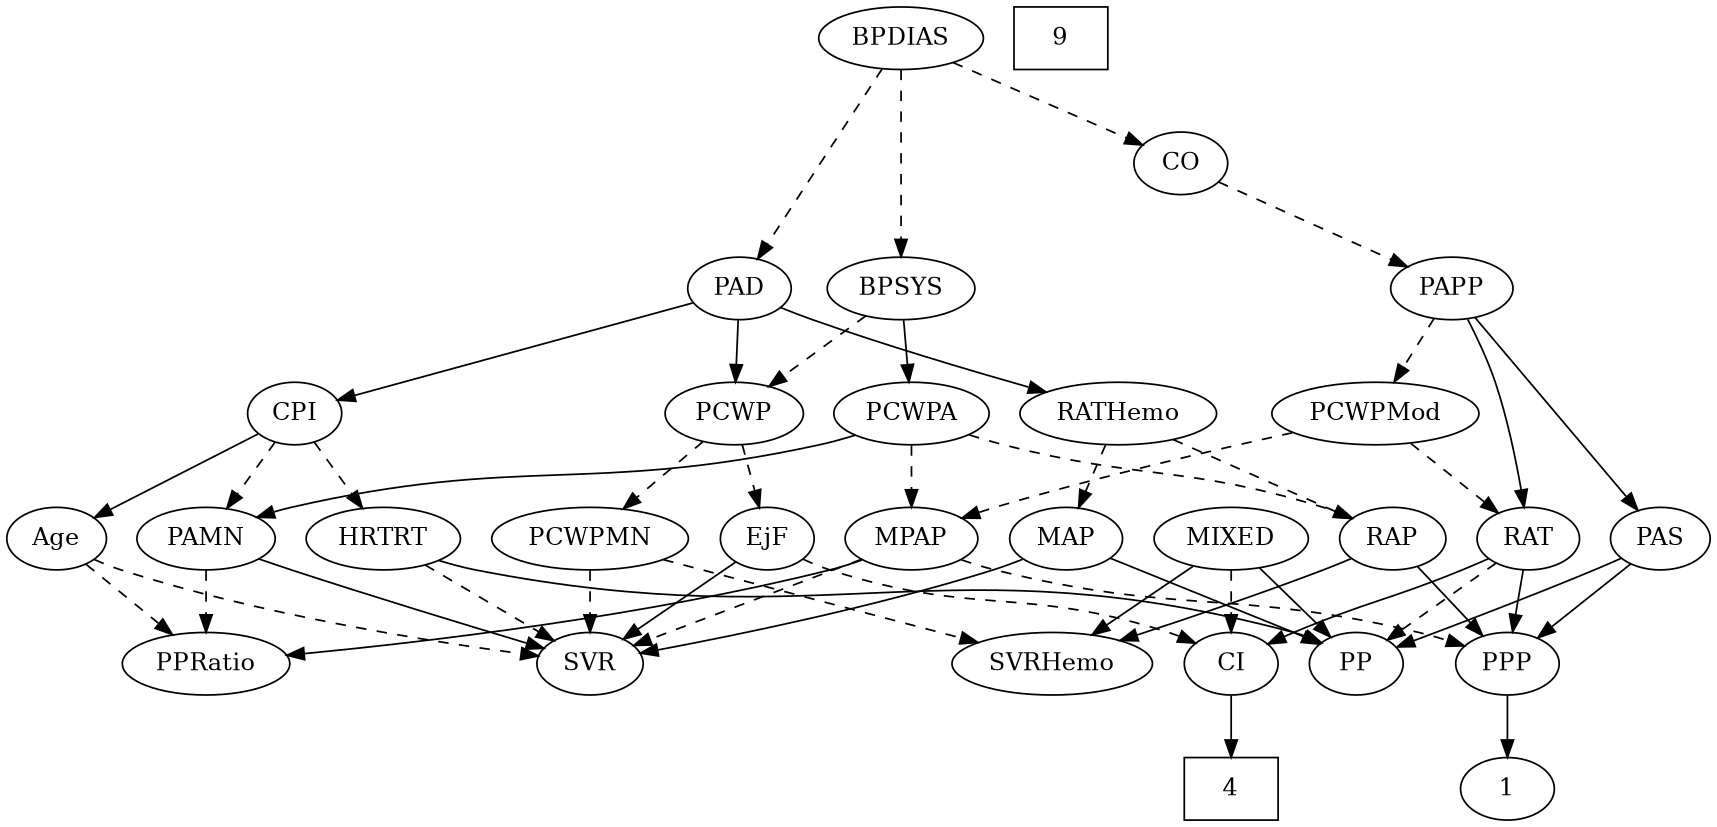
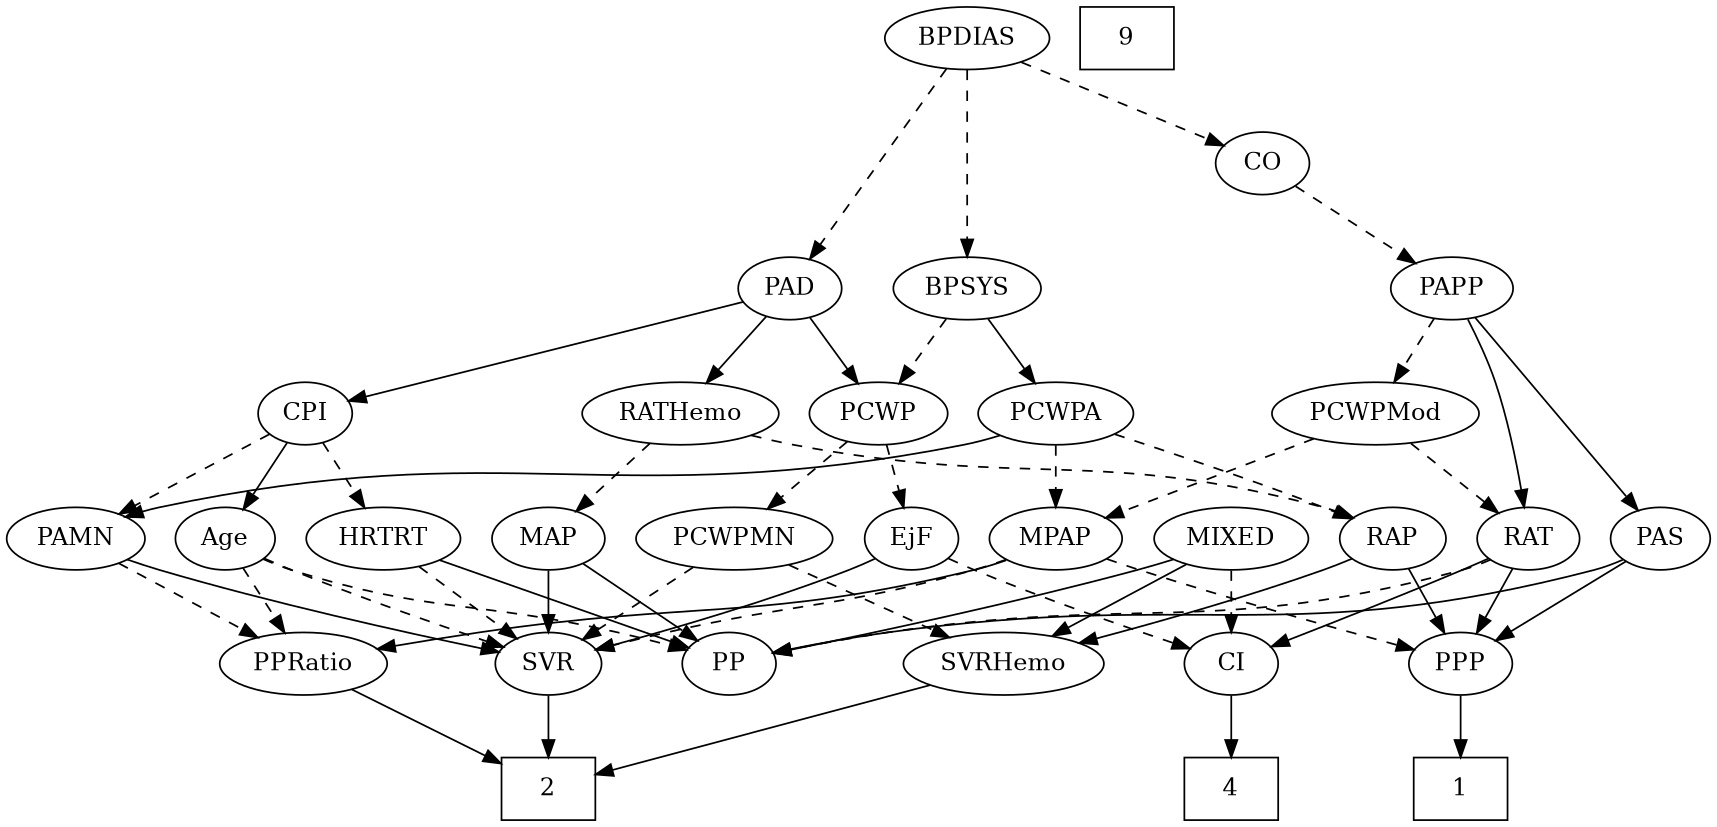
none -> (444, 604)
none -> (548, 789)
(1507, 789) -> (1461, 789)
